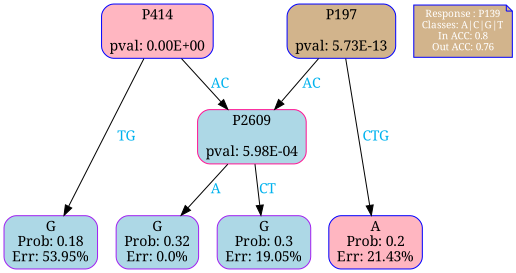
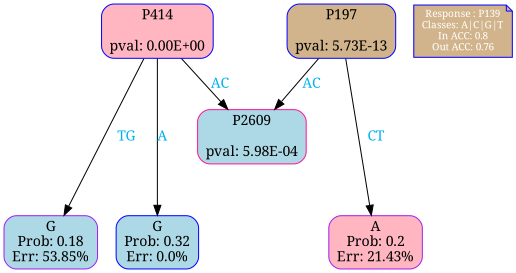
(376, 137) -> (376, 137)
(208, 186) -> (157, 132)
(51, 242) -> (51, 242)
(157, 242) -> (157, 242)
(264, 242) -> none
(376, 242) -> (376, 242)
